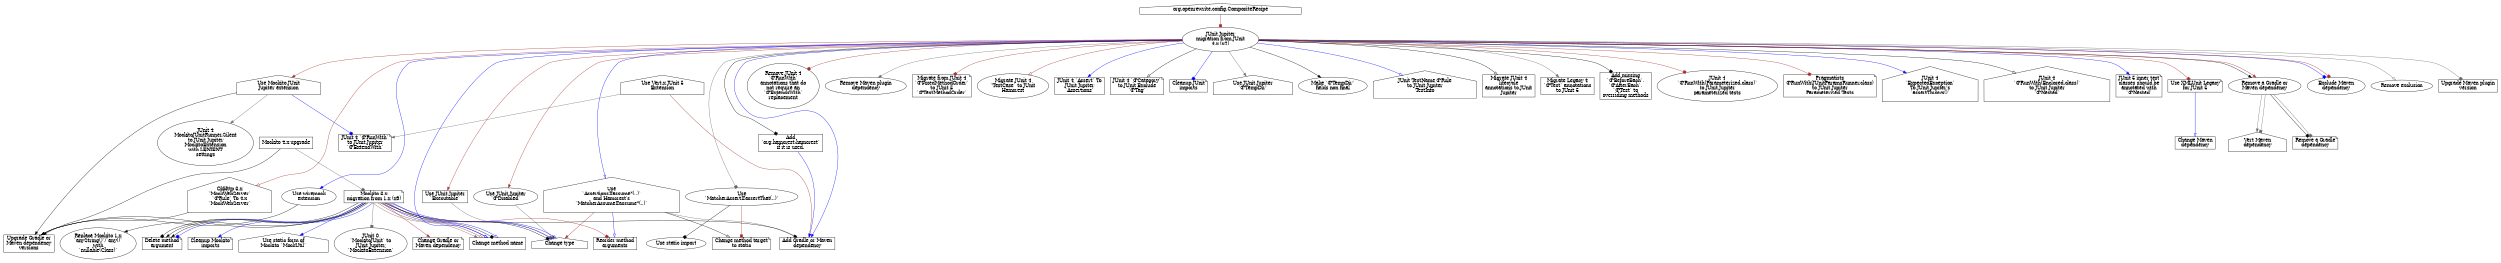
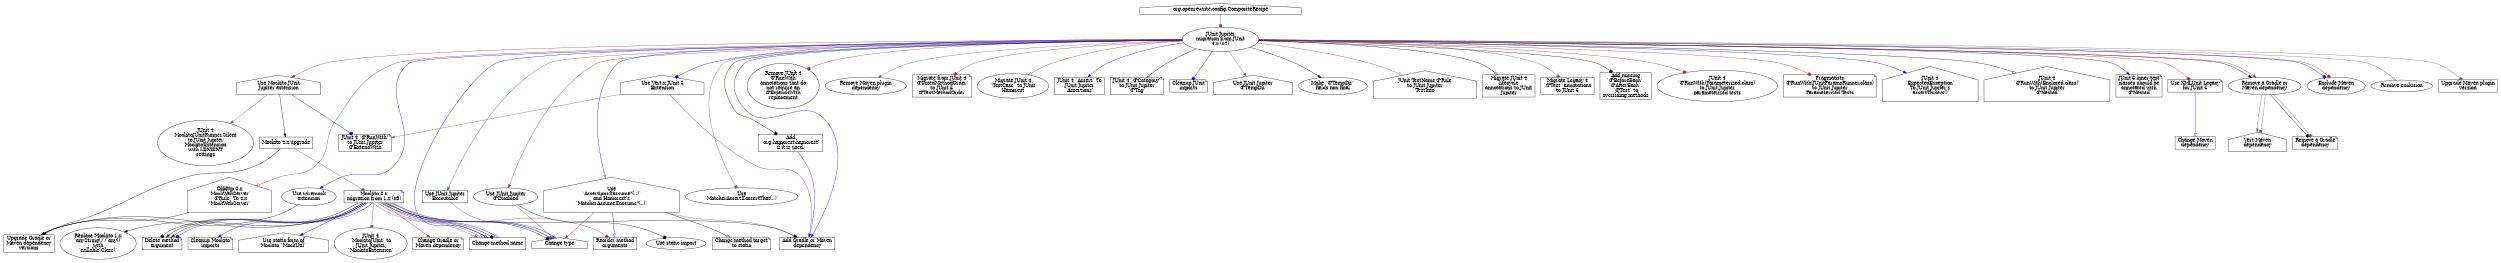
none -> (929, 43)
(1410, 45) -> (1410, 45)
(1329, 54) -> (1329, 54)
(1137, 86) -> (1137, 86)
(123, 142) -> (282, 114)
(713, 218) -> (616, 224)
(742, 220) -> none
(371, 244) -> (371, 244)
